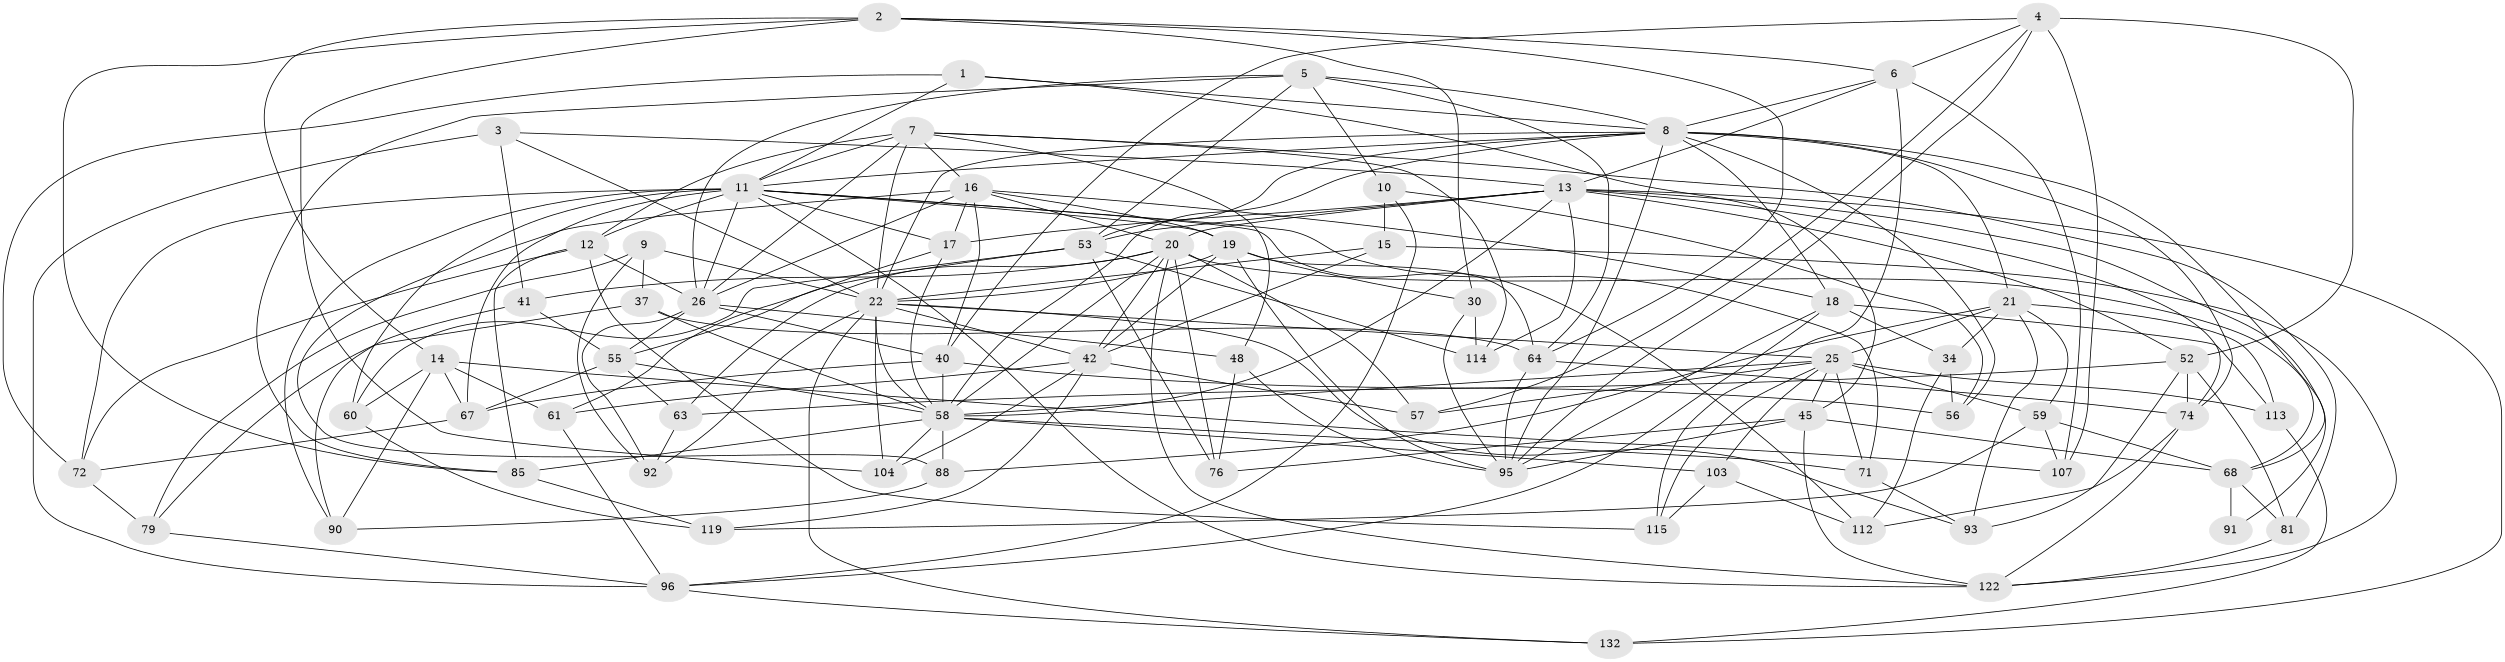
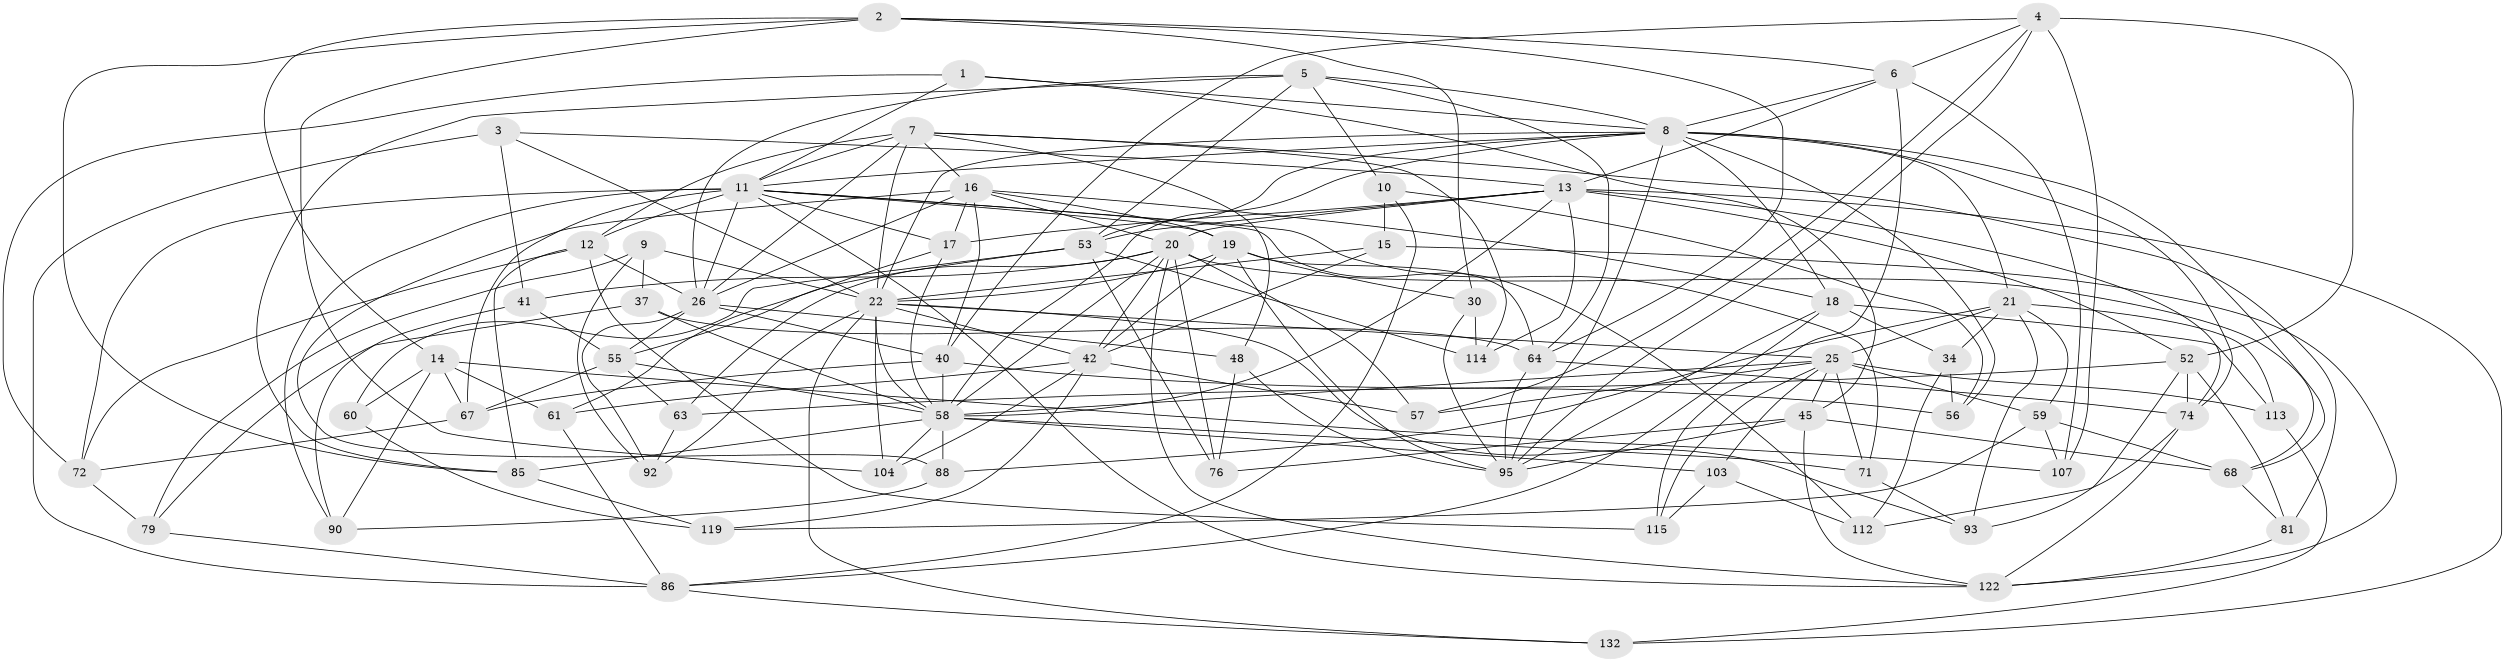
(499, 237) -> none
(2231, 530) -> none
(668, 587) -> (668, 587)
